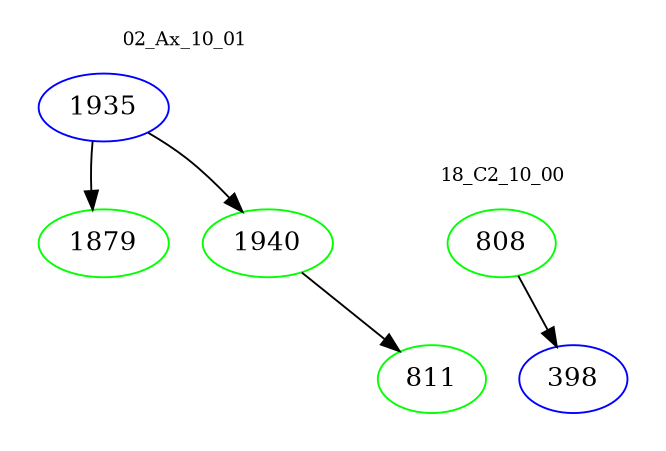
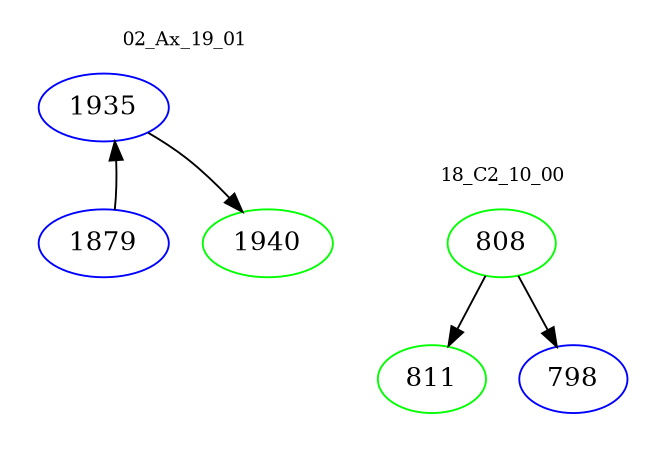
(185, 41) -> (185, 41)
(91, 166) -> (116, 185)
(104, 243) -> (104, 243)
(343, 306) -> (471, 302)
(573, 379) -> (573, 379)
